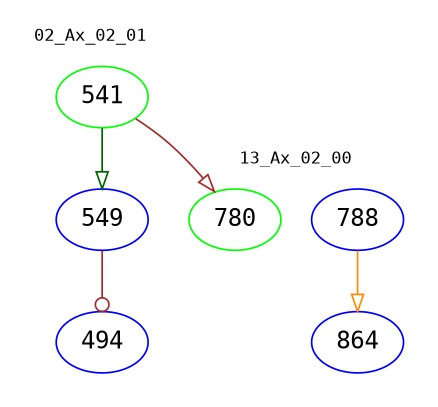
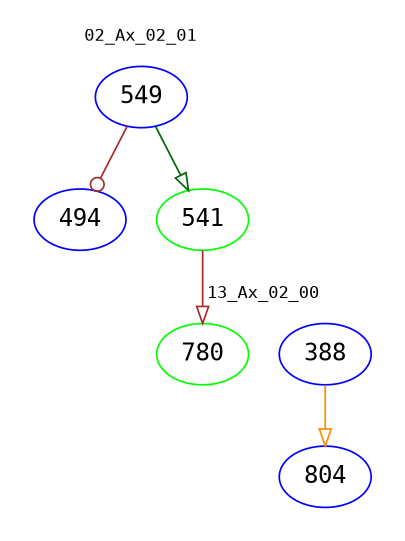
(102, 150) -> (168, 151)
(358, 220) -> (325, 354)
(358, 342) -> (325, 477)
